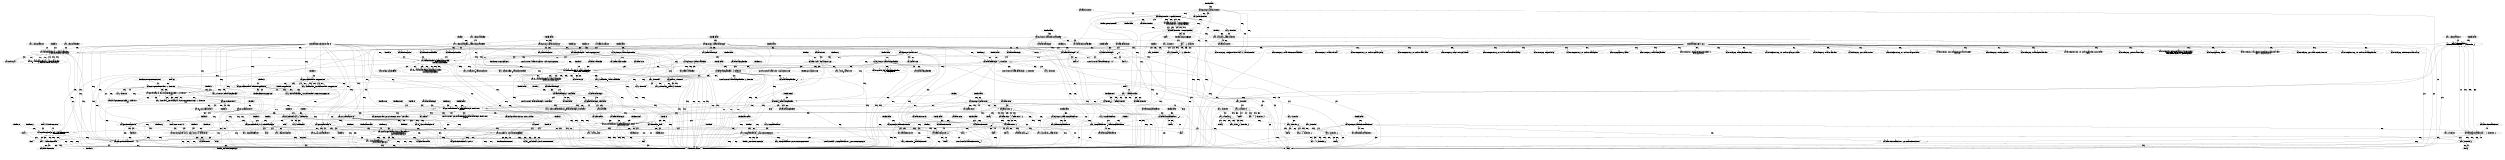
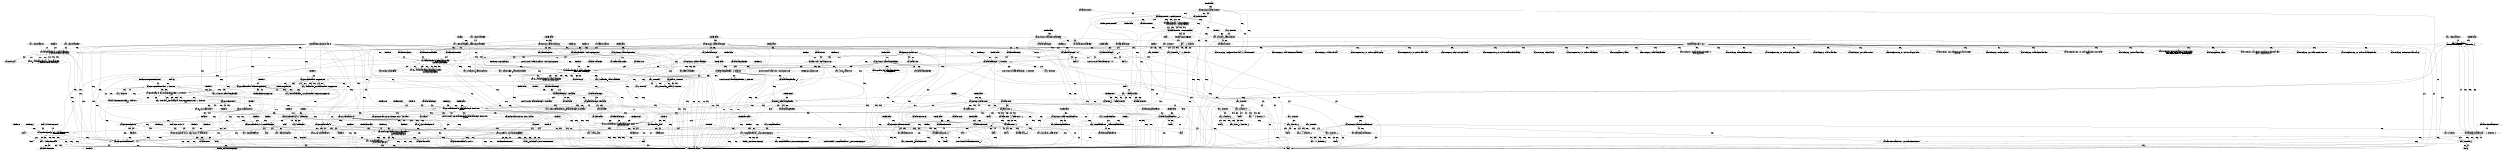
(1022, 133) -> (1022, 133)
